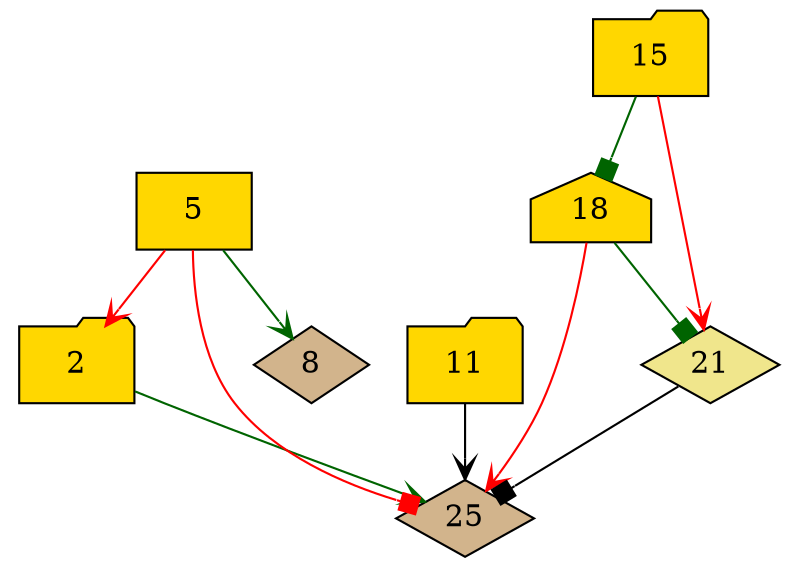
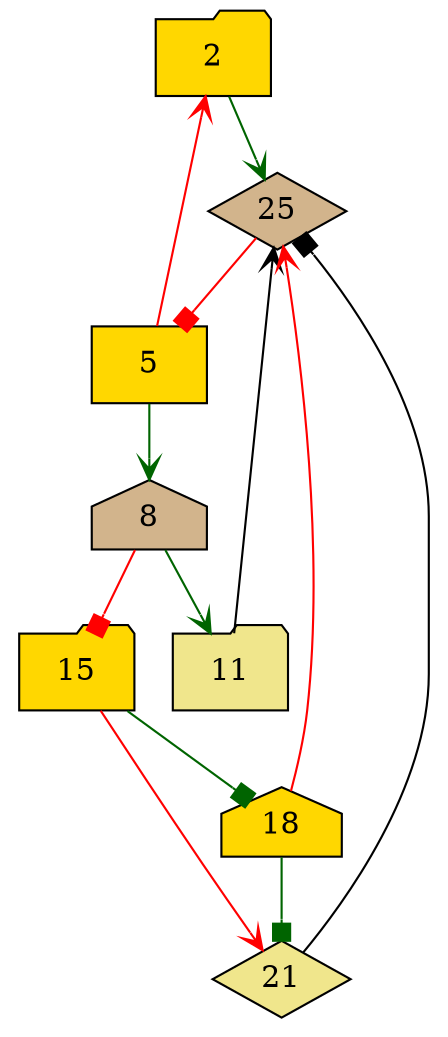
(311, 365) -> (149, 518)
(465, 365) -> (230, 672)
(245, 414) -> (225, 274)
none -> (120, 582)
none -> (183, 582)
